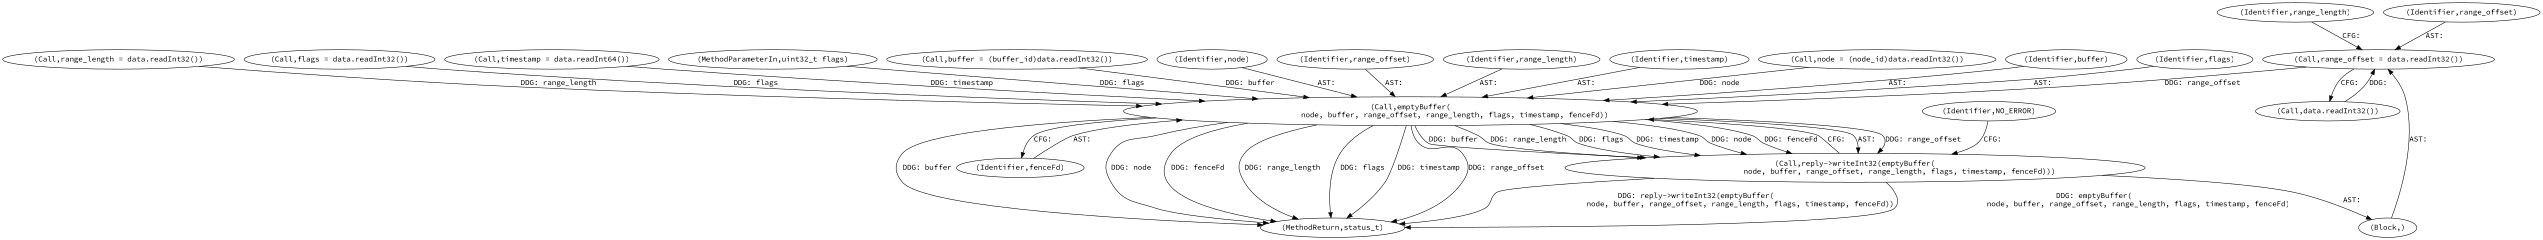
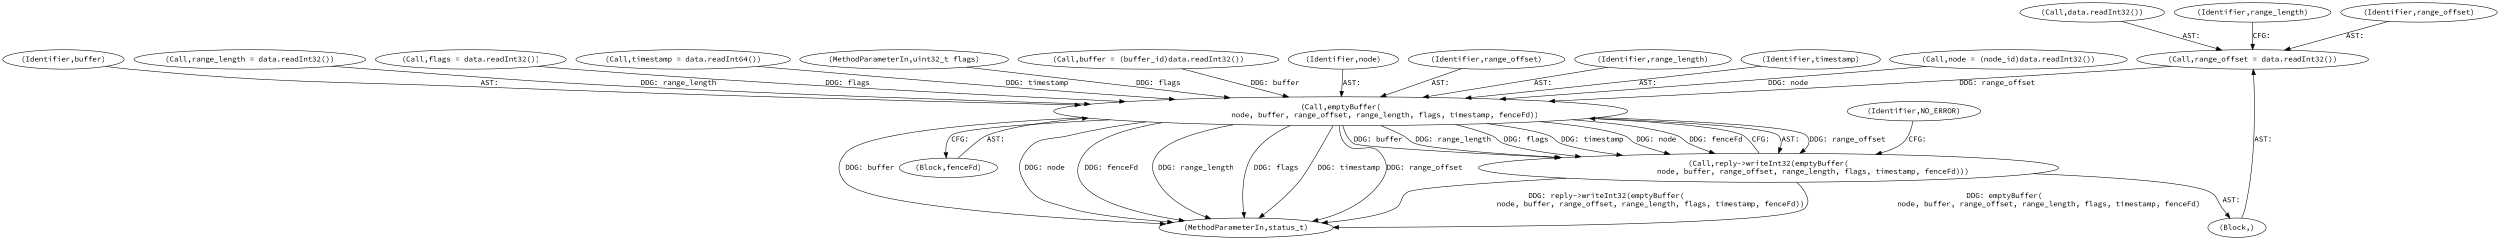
(2195, 59) -> none
(2340, 80) -> none
(2381, 83) -> (2194, 36)
(1020, 168) -> (948, 168)
(1333, 228) -> (1246, 228)
